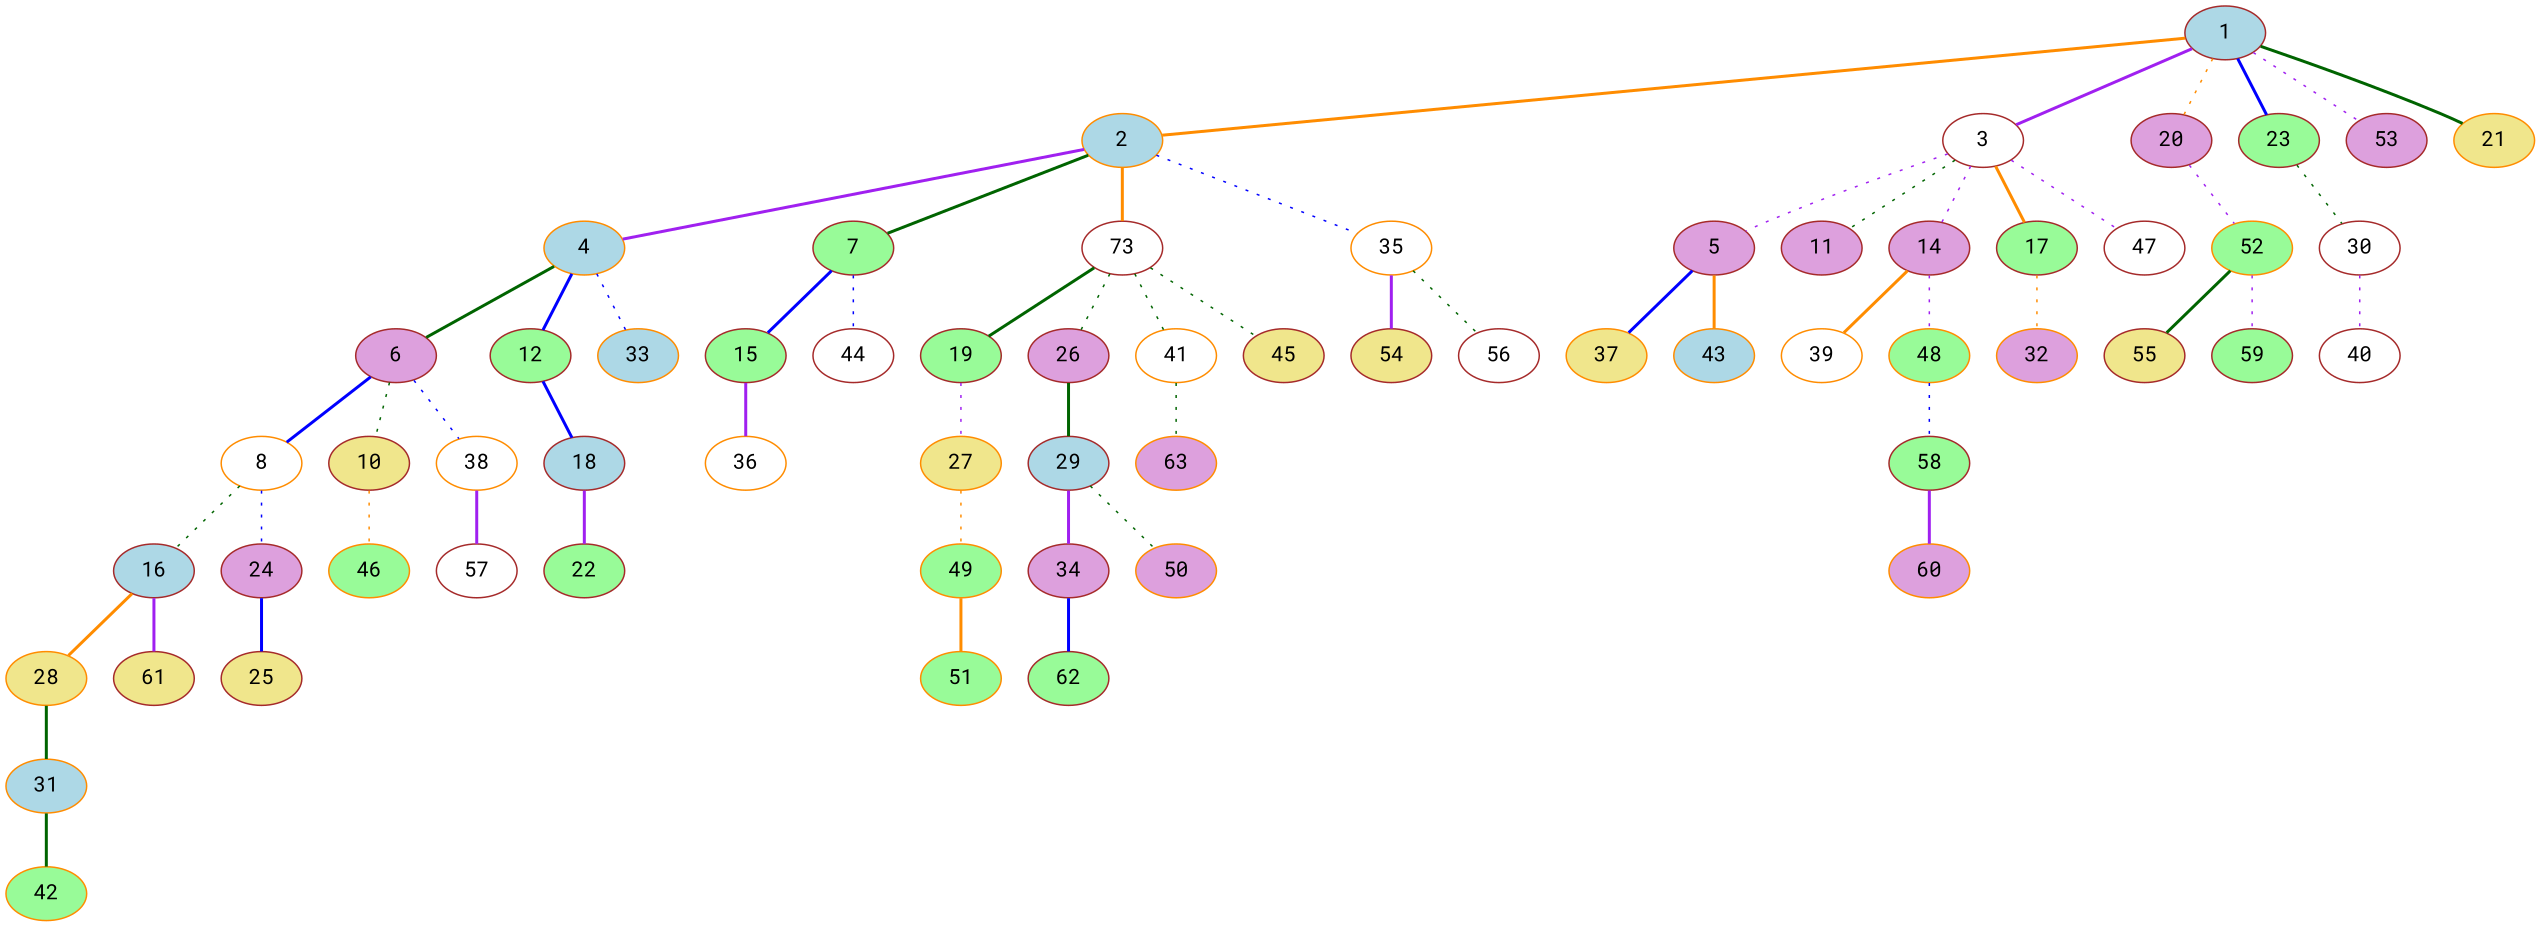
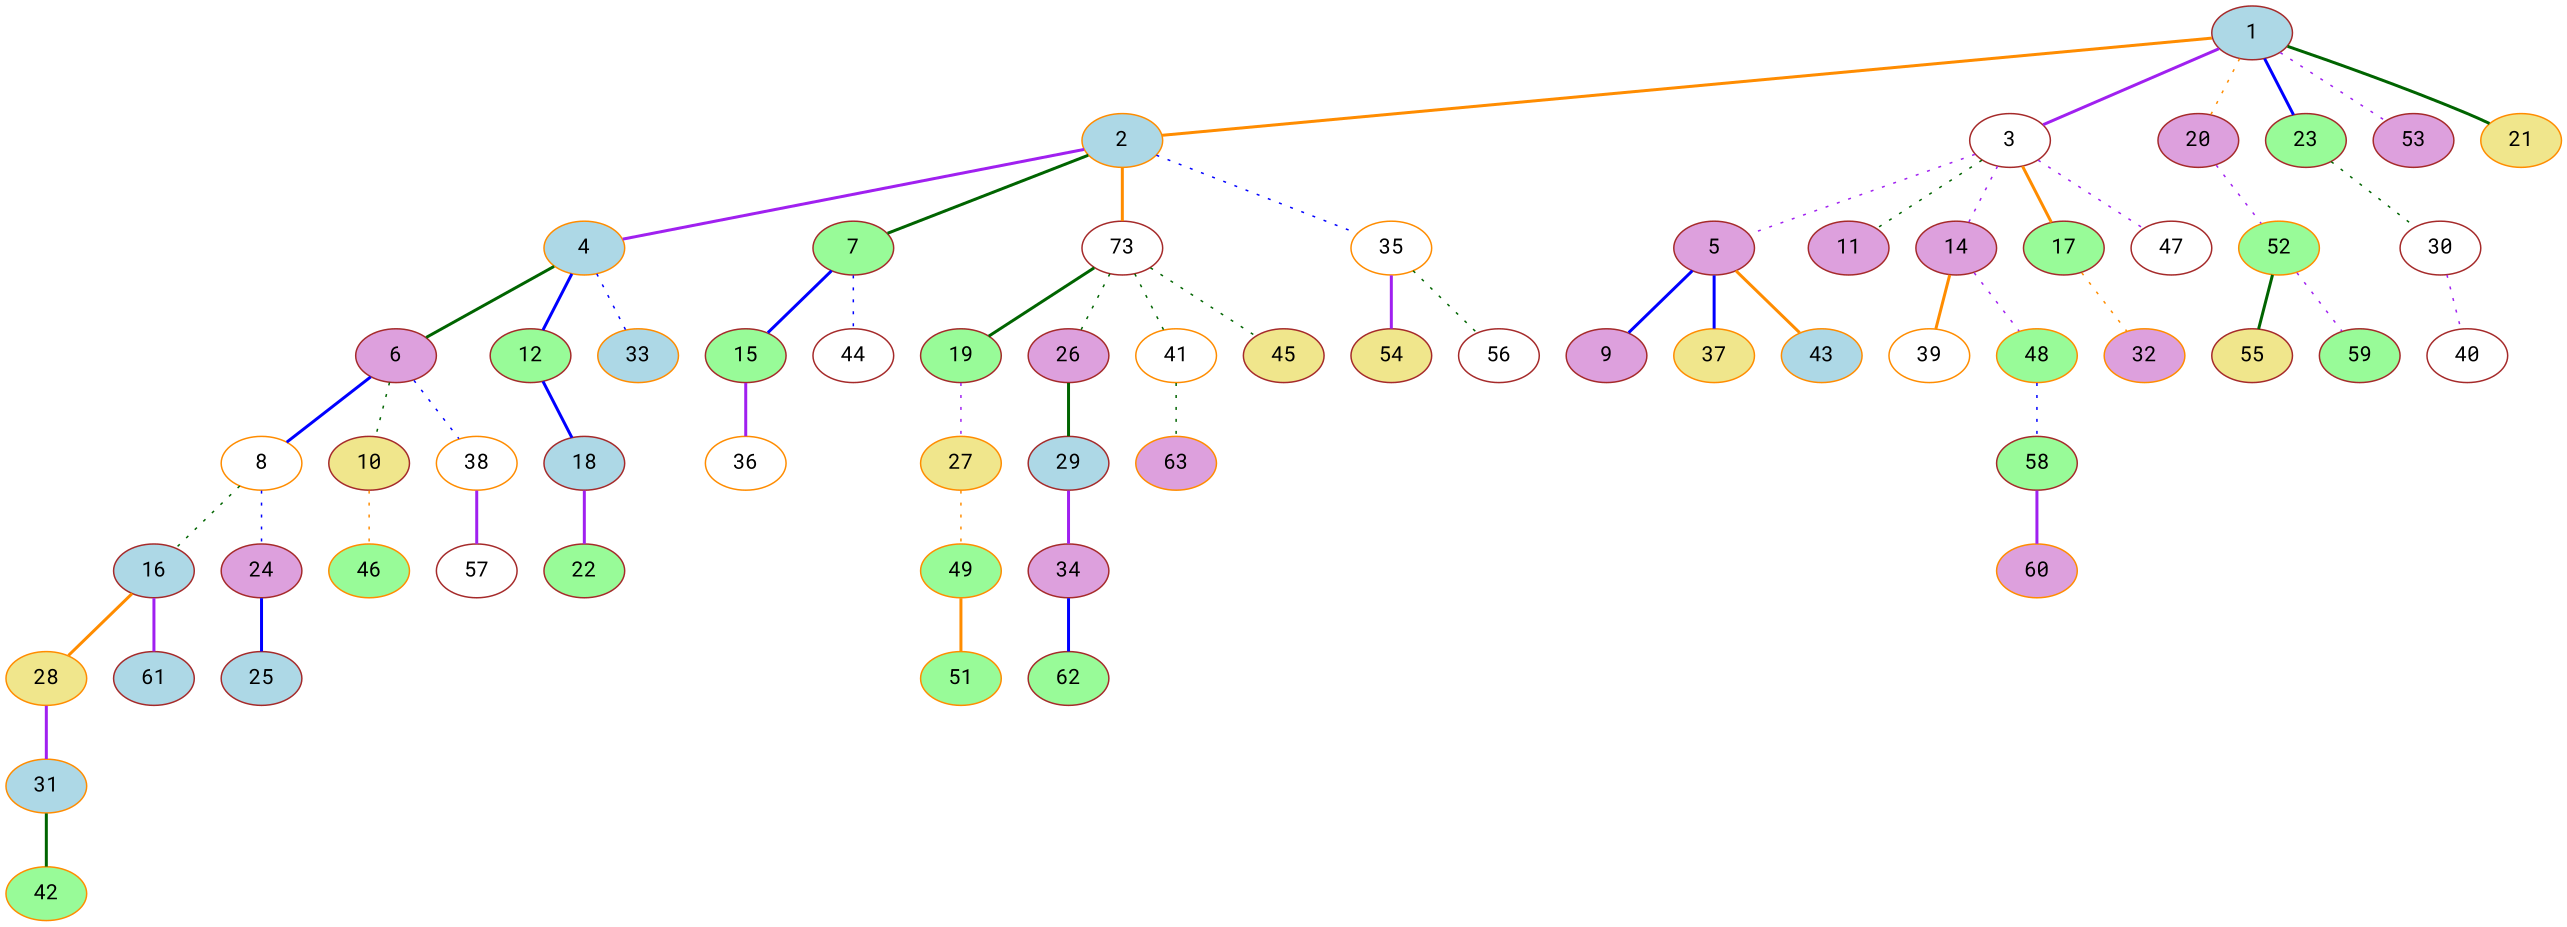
none -> (1607, 356)
(1176, 571) -> none
(154, 678) -> (154, 678)
(262, 678) -> (262, 678)
(46, 732) -> (46, 732)
